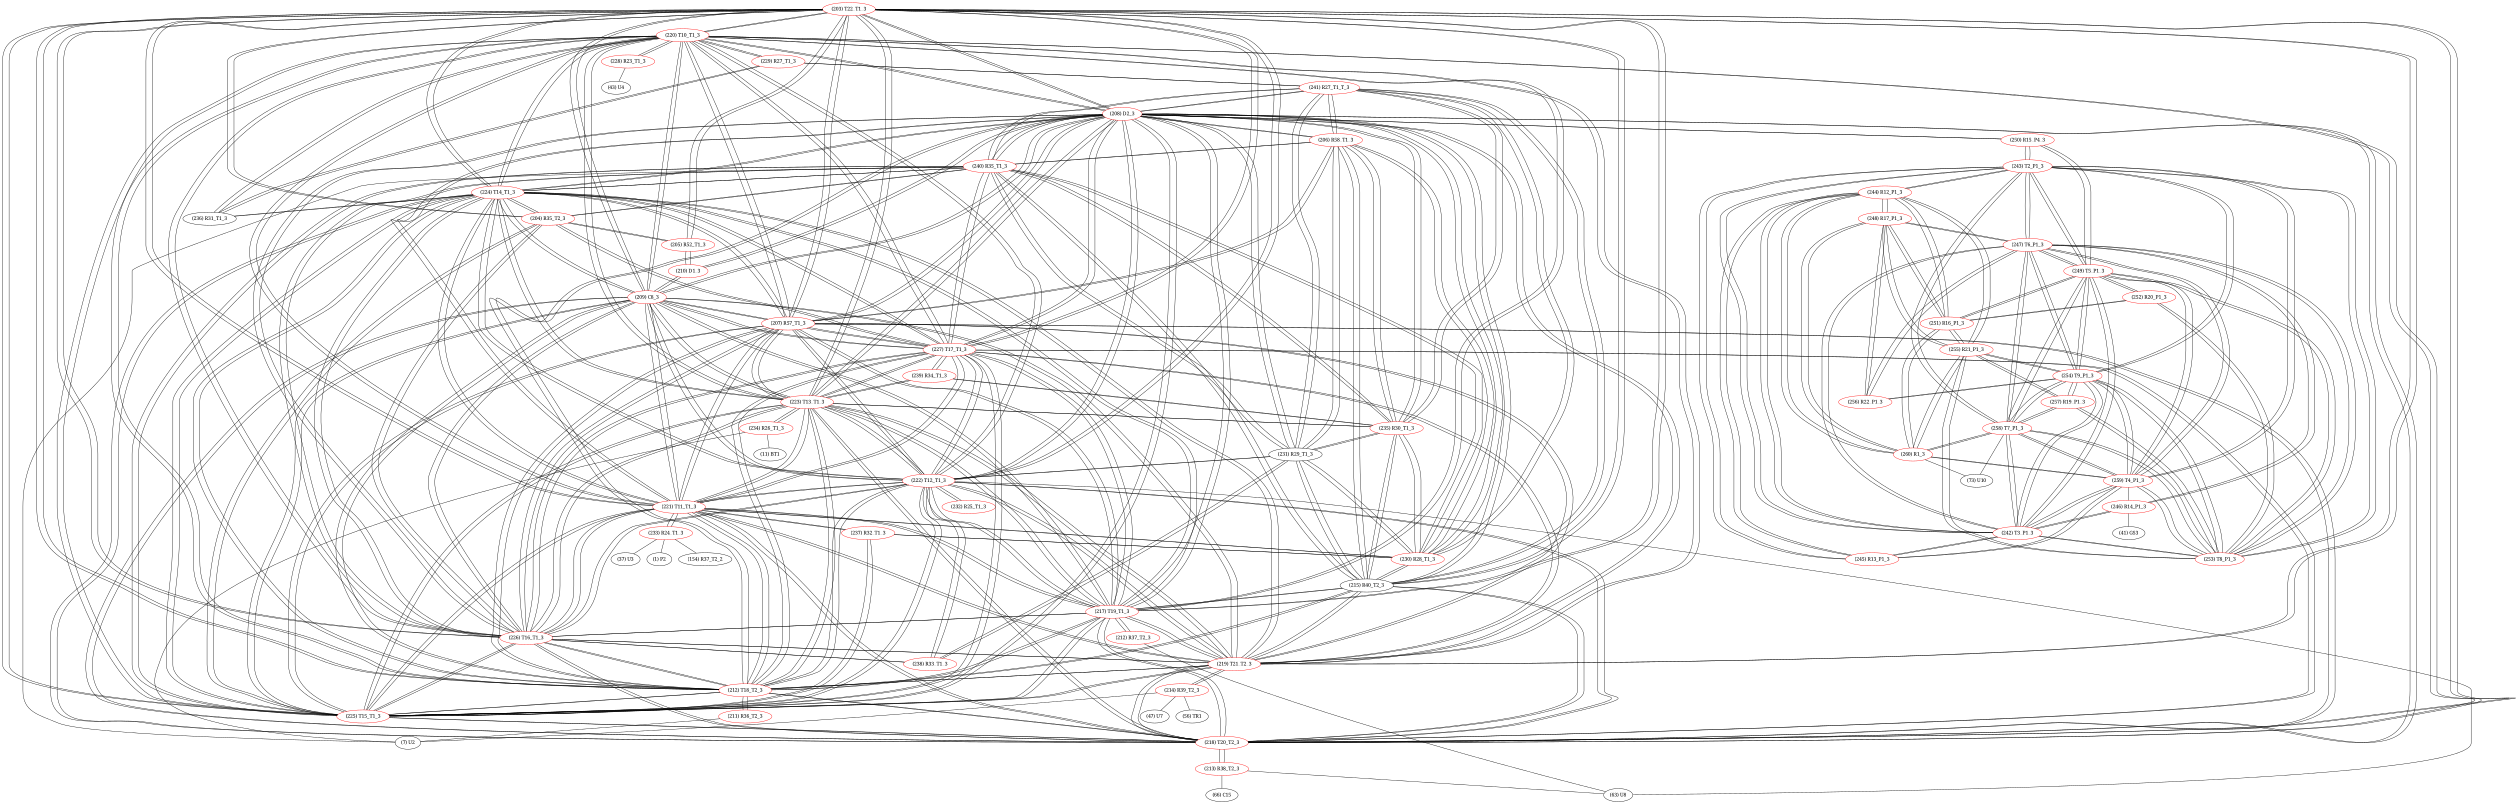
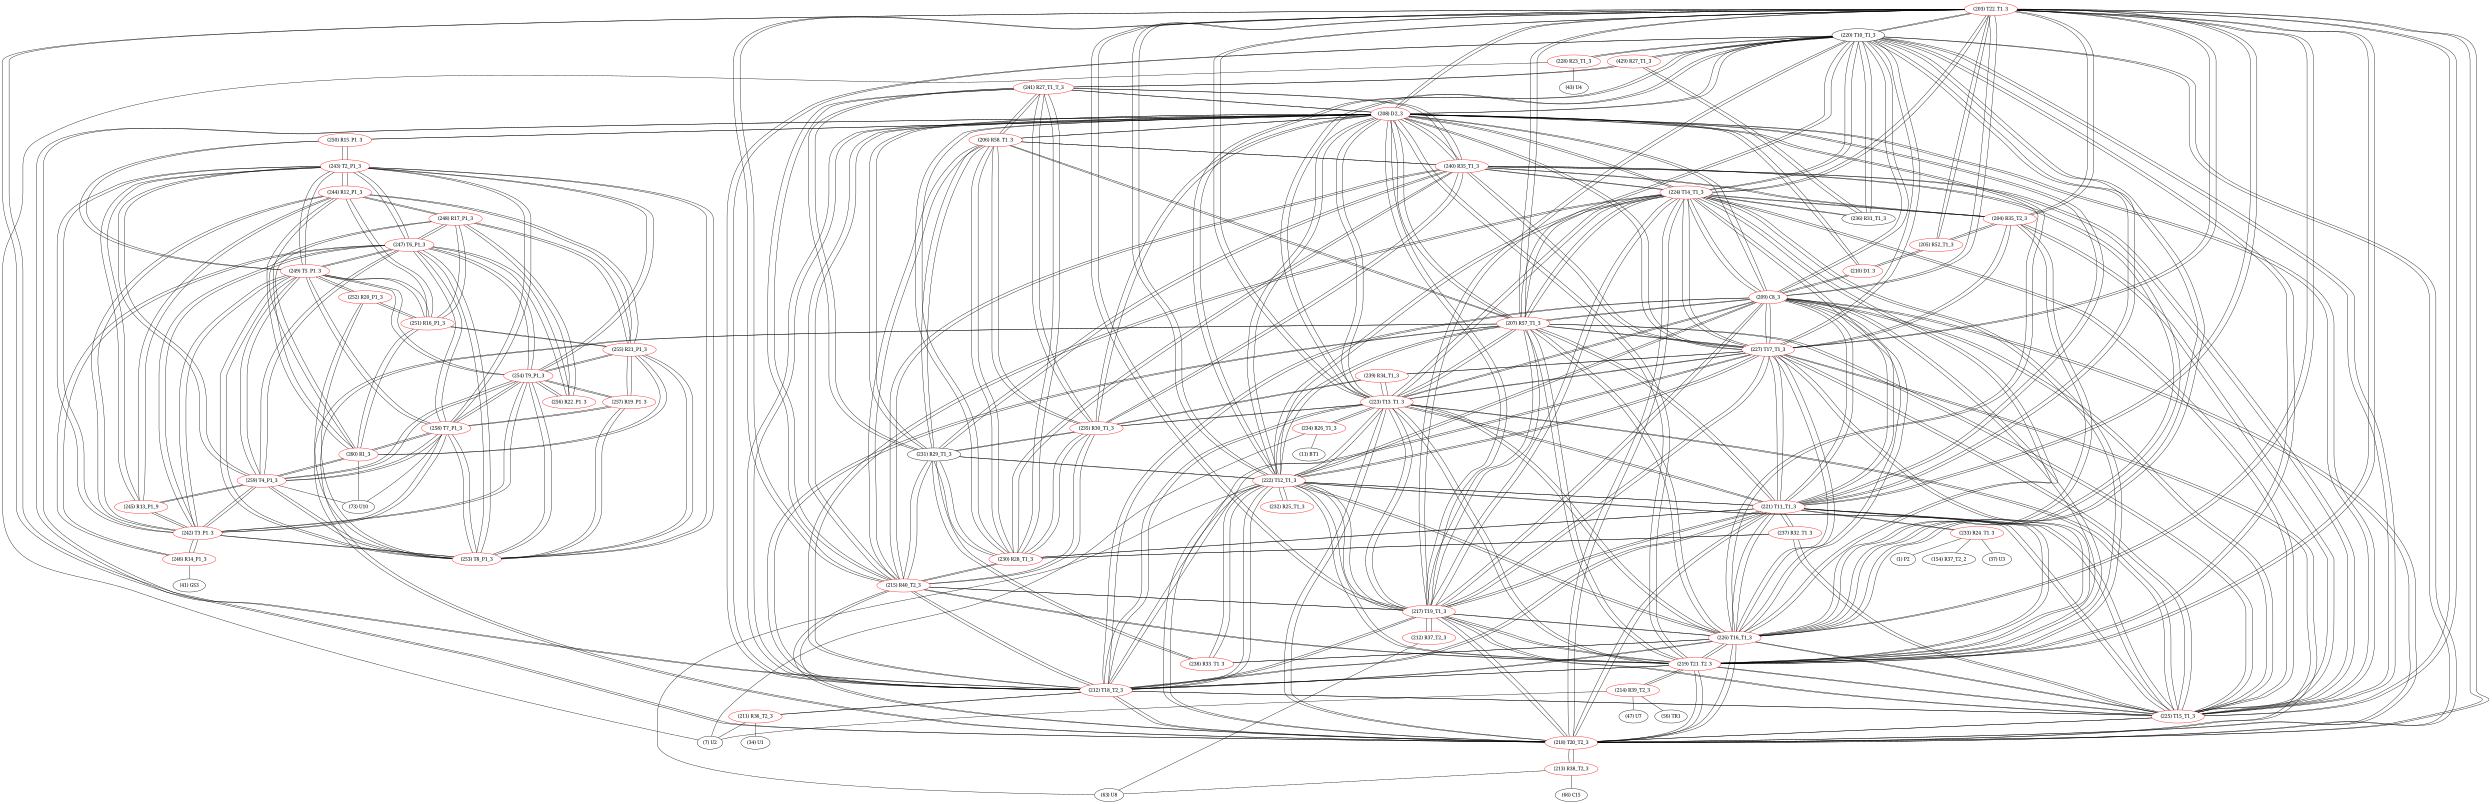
(683, 35) -> (1858, 35)
(778, 61) -> (1634, 61)
(2028, 140) -> (345, 140)
(133, 270) -> (224, 91)
(2128, 494) -> (312, 494)
(1872, 559) -> (141, 507)
(1367, 585) -> (904, 585)
none -> (755, 743)
